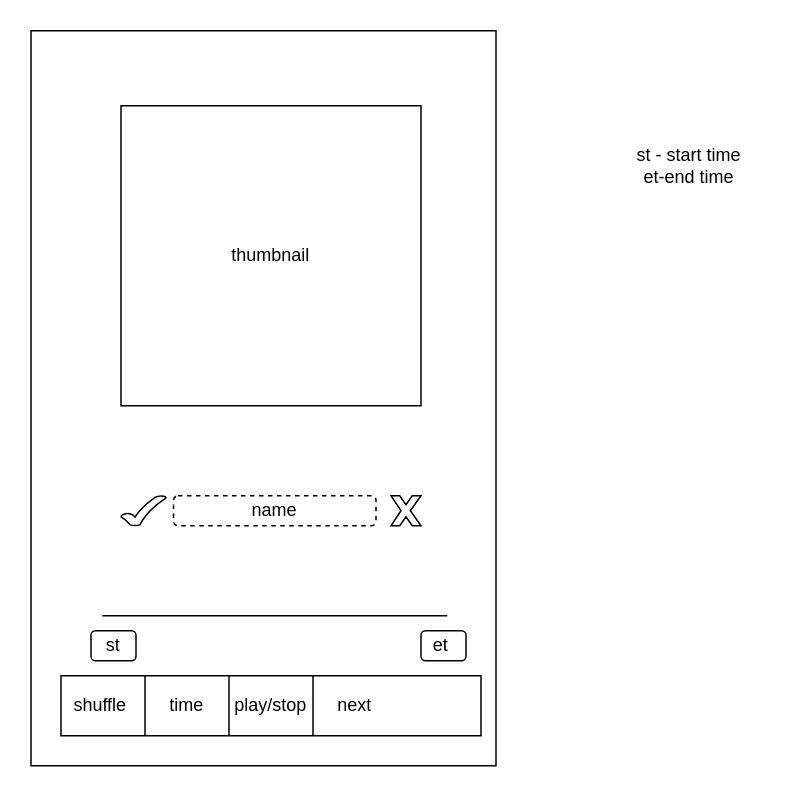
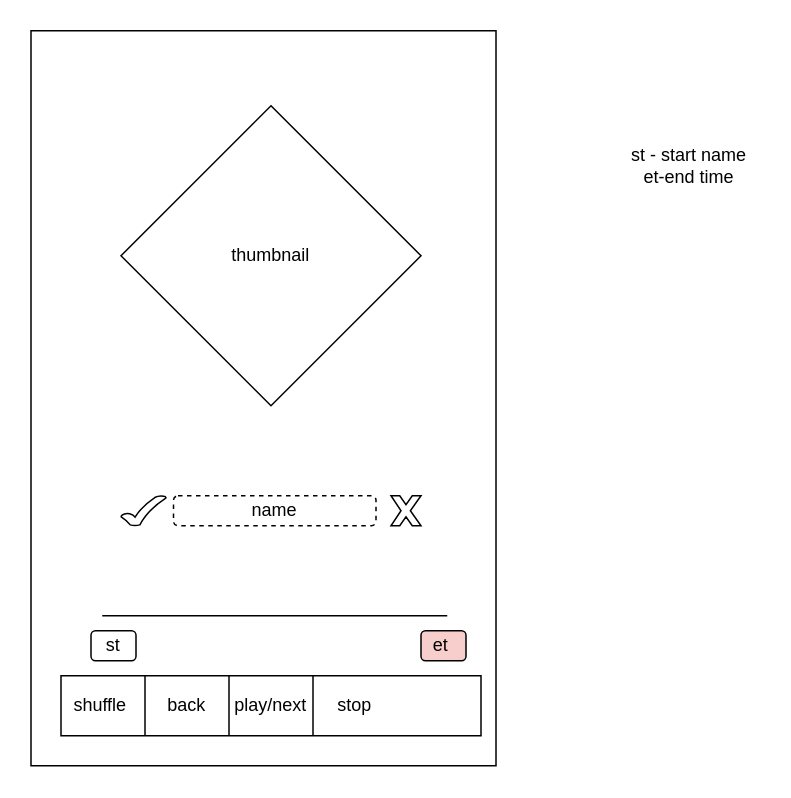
(692, 166) -> (692, 166)
(271, 256) -> (271, 256)
(443, 646) -> (443, 646)
(187, 706) -> (187, 706)
(271, 706) -> (271, 706)
(355, 706) -> (355, 706)
